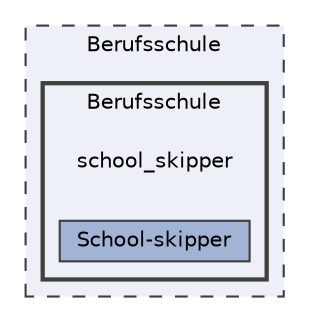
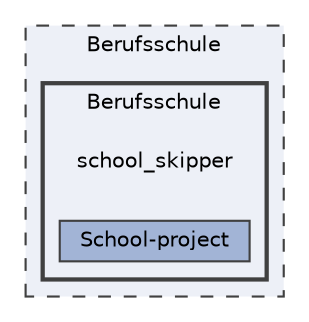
(155, 241) -> (155, 241)
